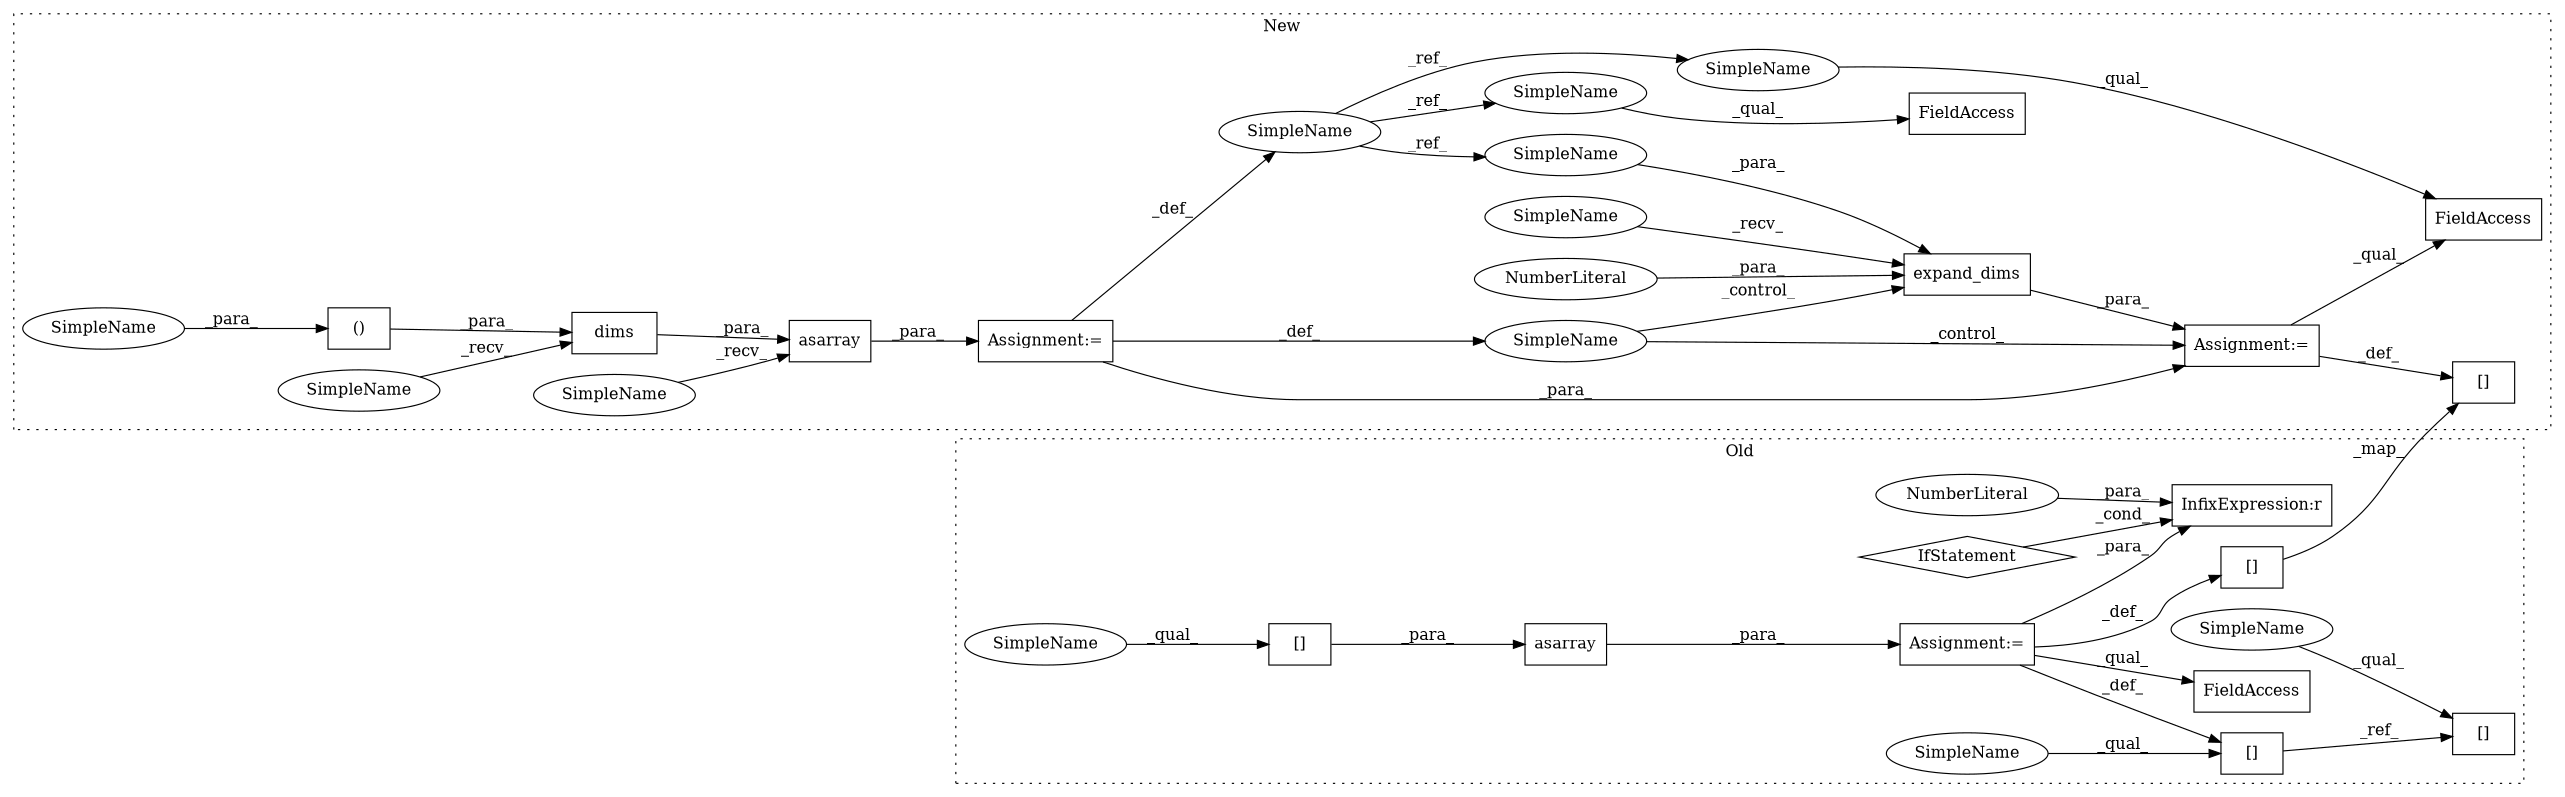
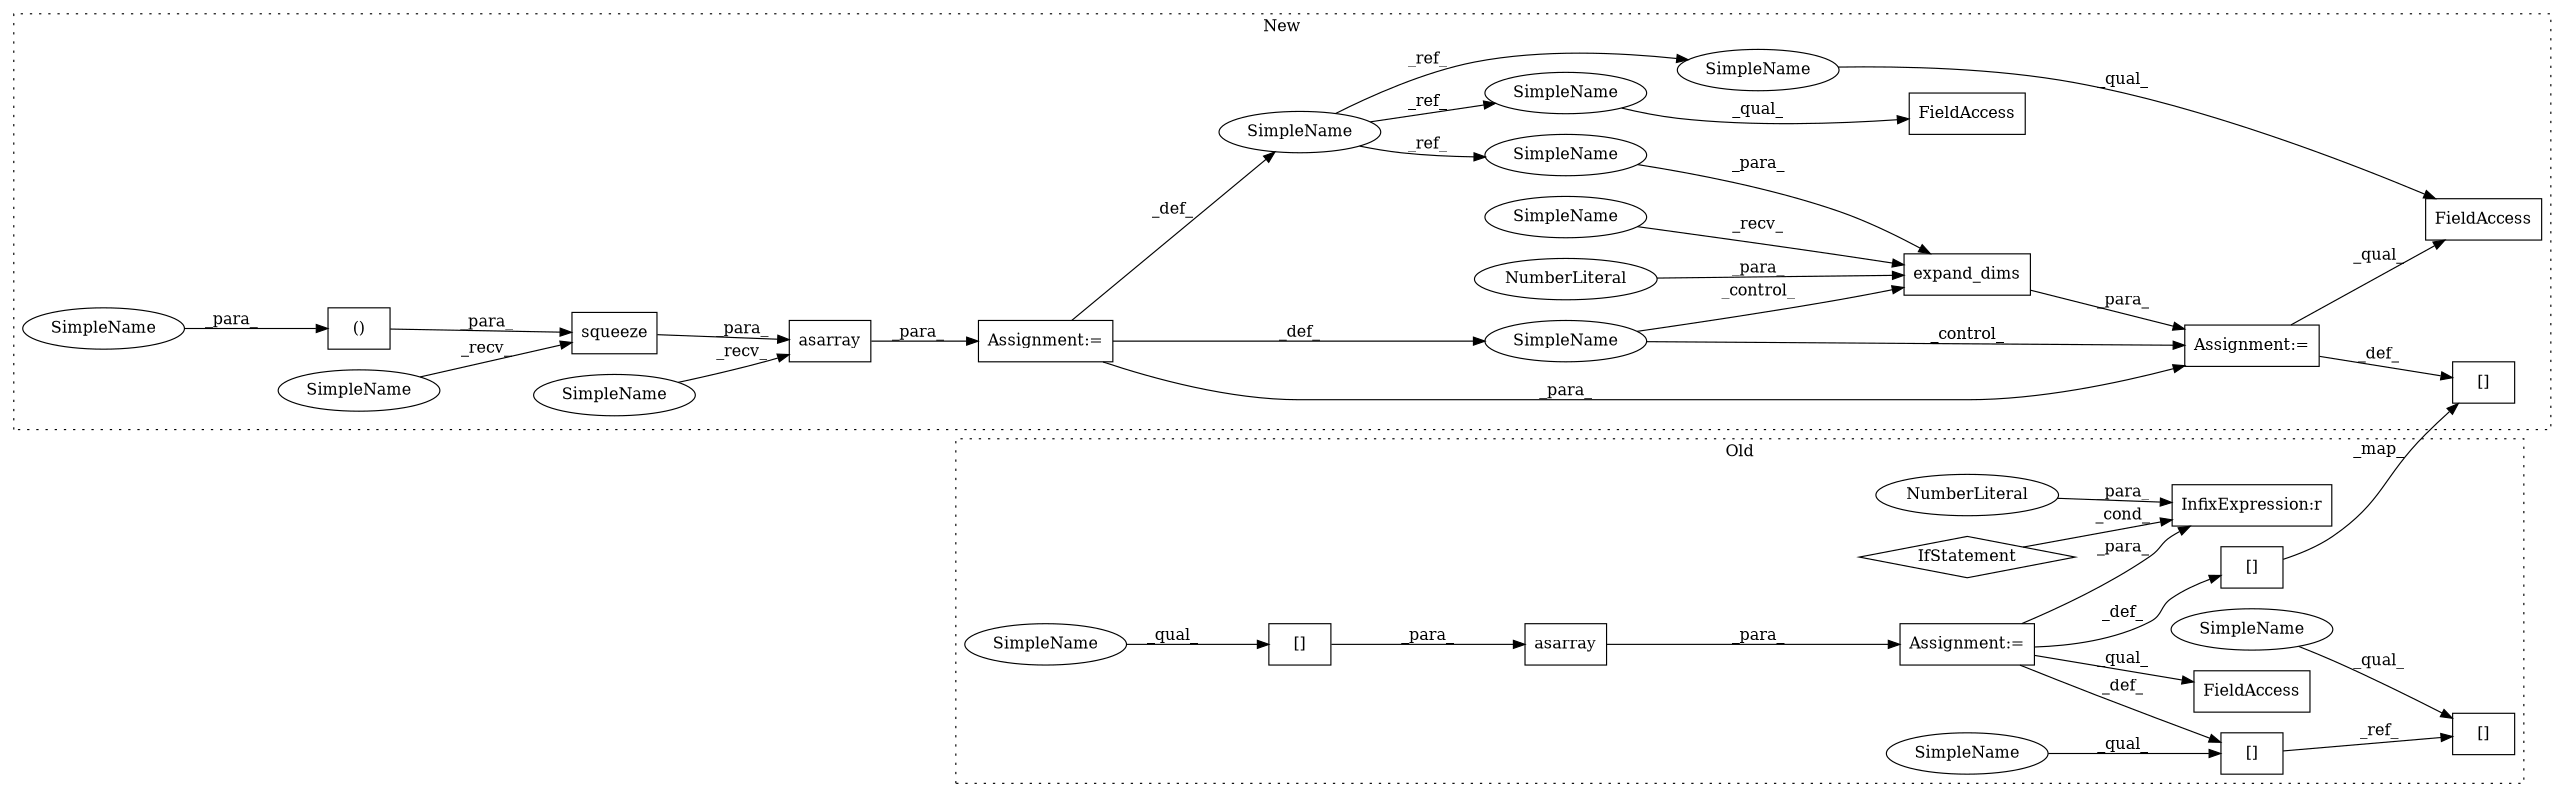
(614, 333) -> (614, 333)
